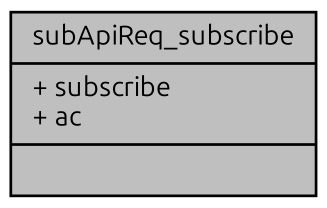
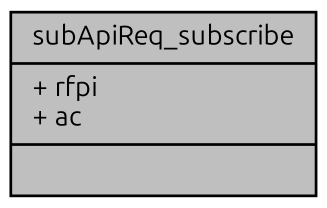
(103, 88) -> (66, 88)
